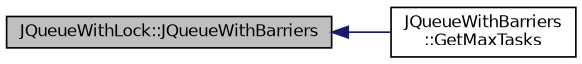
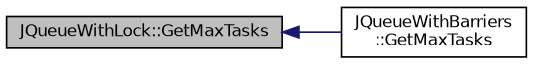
(169, 32) -> (144, 32)
